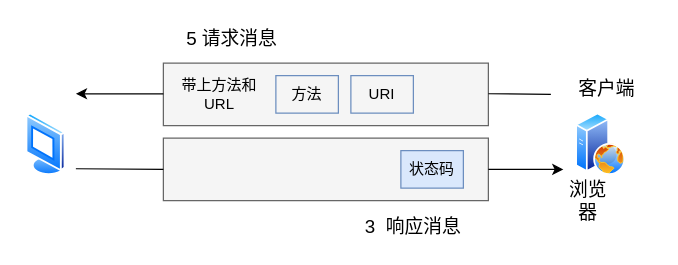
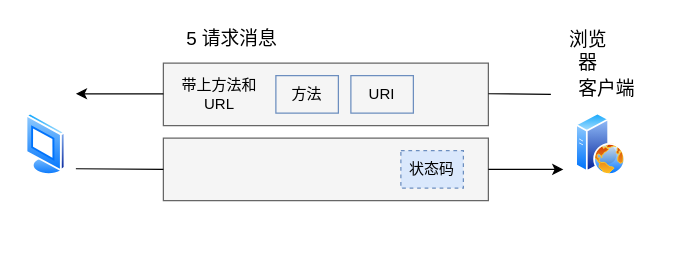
(432, 169) -> (432, 169)
(588, 201) -> (588, 51)
(413, 226) -> none
